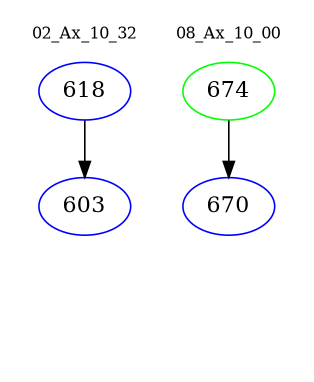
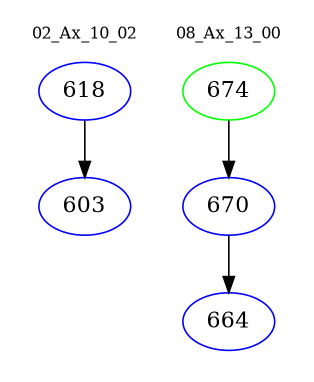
(85, 34) -> (85, 34)
(229, 34) -> (229, 34)
none -> (229, 322)
